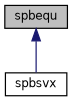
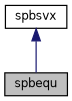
(36, 57) -> (36, 57)
